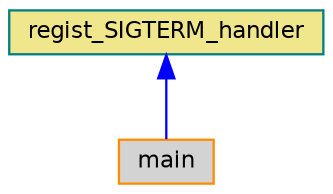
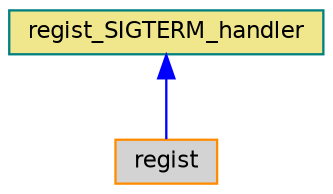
(166, 162) -> (166, 162)
